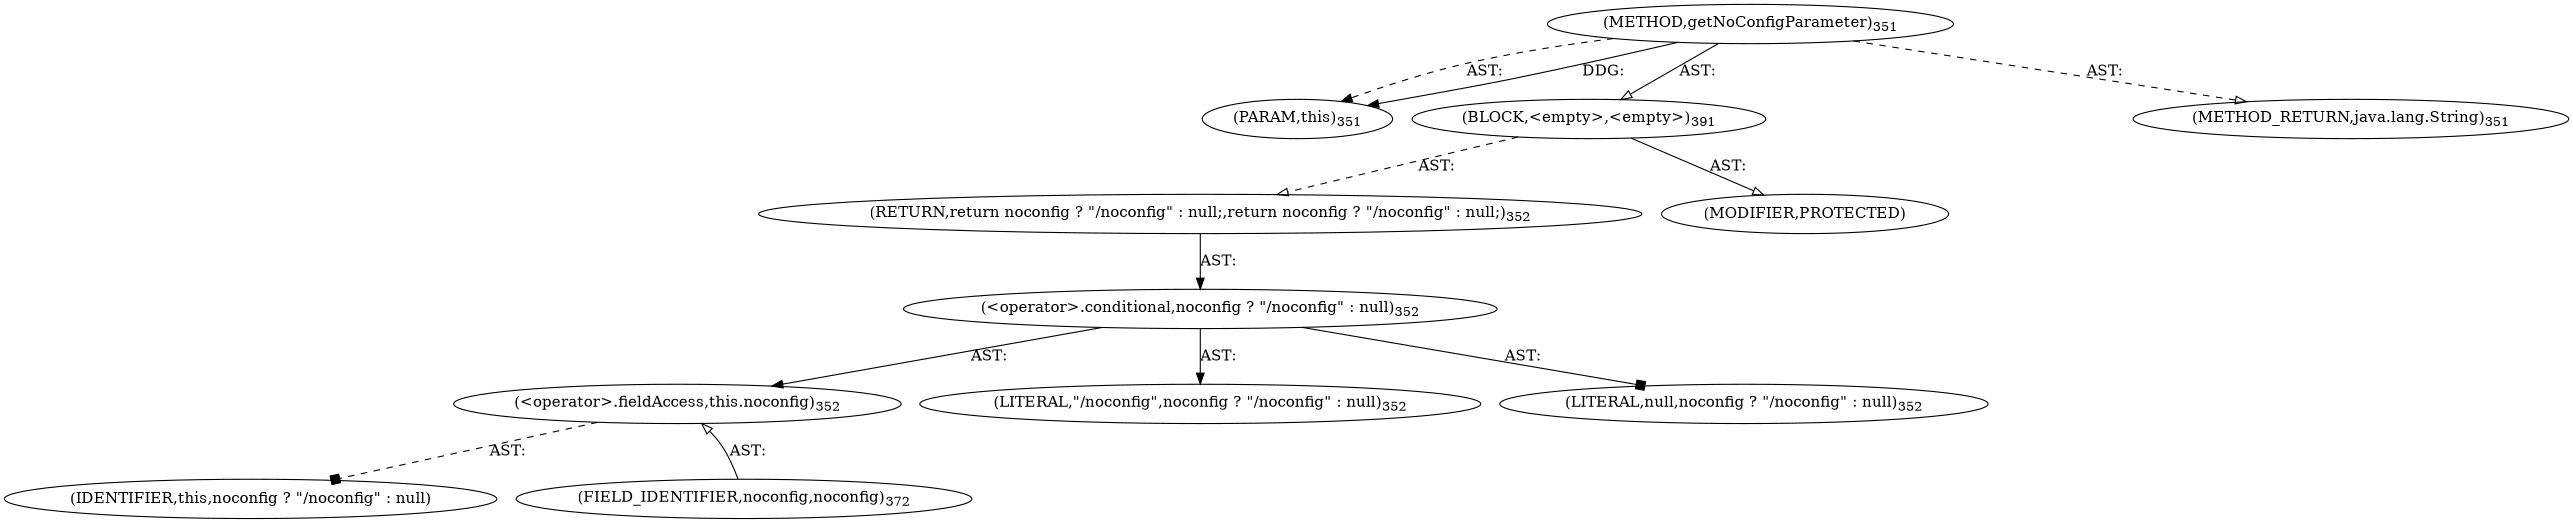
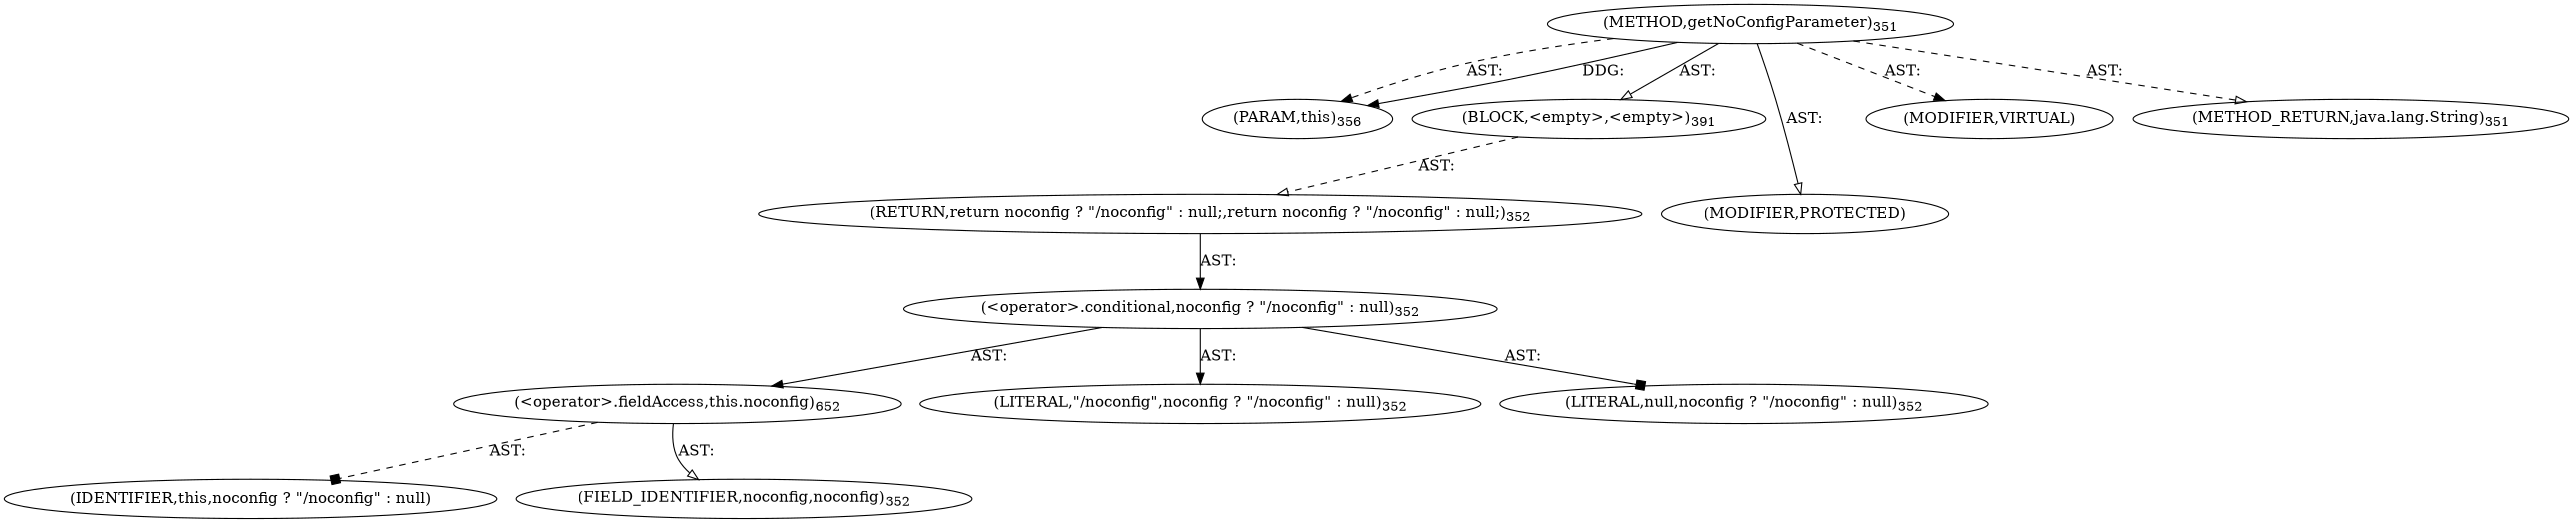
(1349, 117) -> (1349, 117)
none -> (1990, 119)
(1692, 164) -> (1780, 113)
(828, 402) -> (828, 402)
(727, 454) -> (675, 451)
(898, 497) -> (898, 497)
